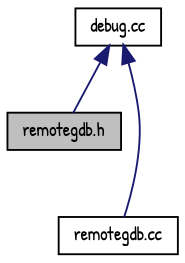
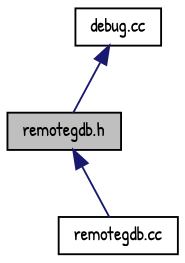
(139, 141) -> (96, 192)
